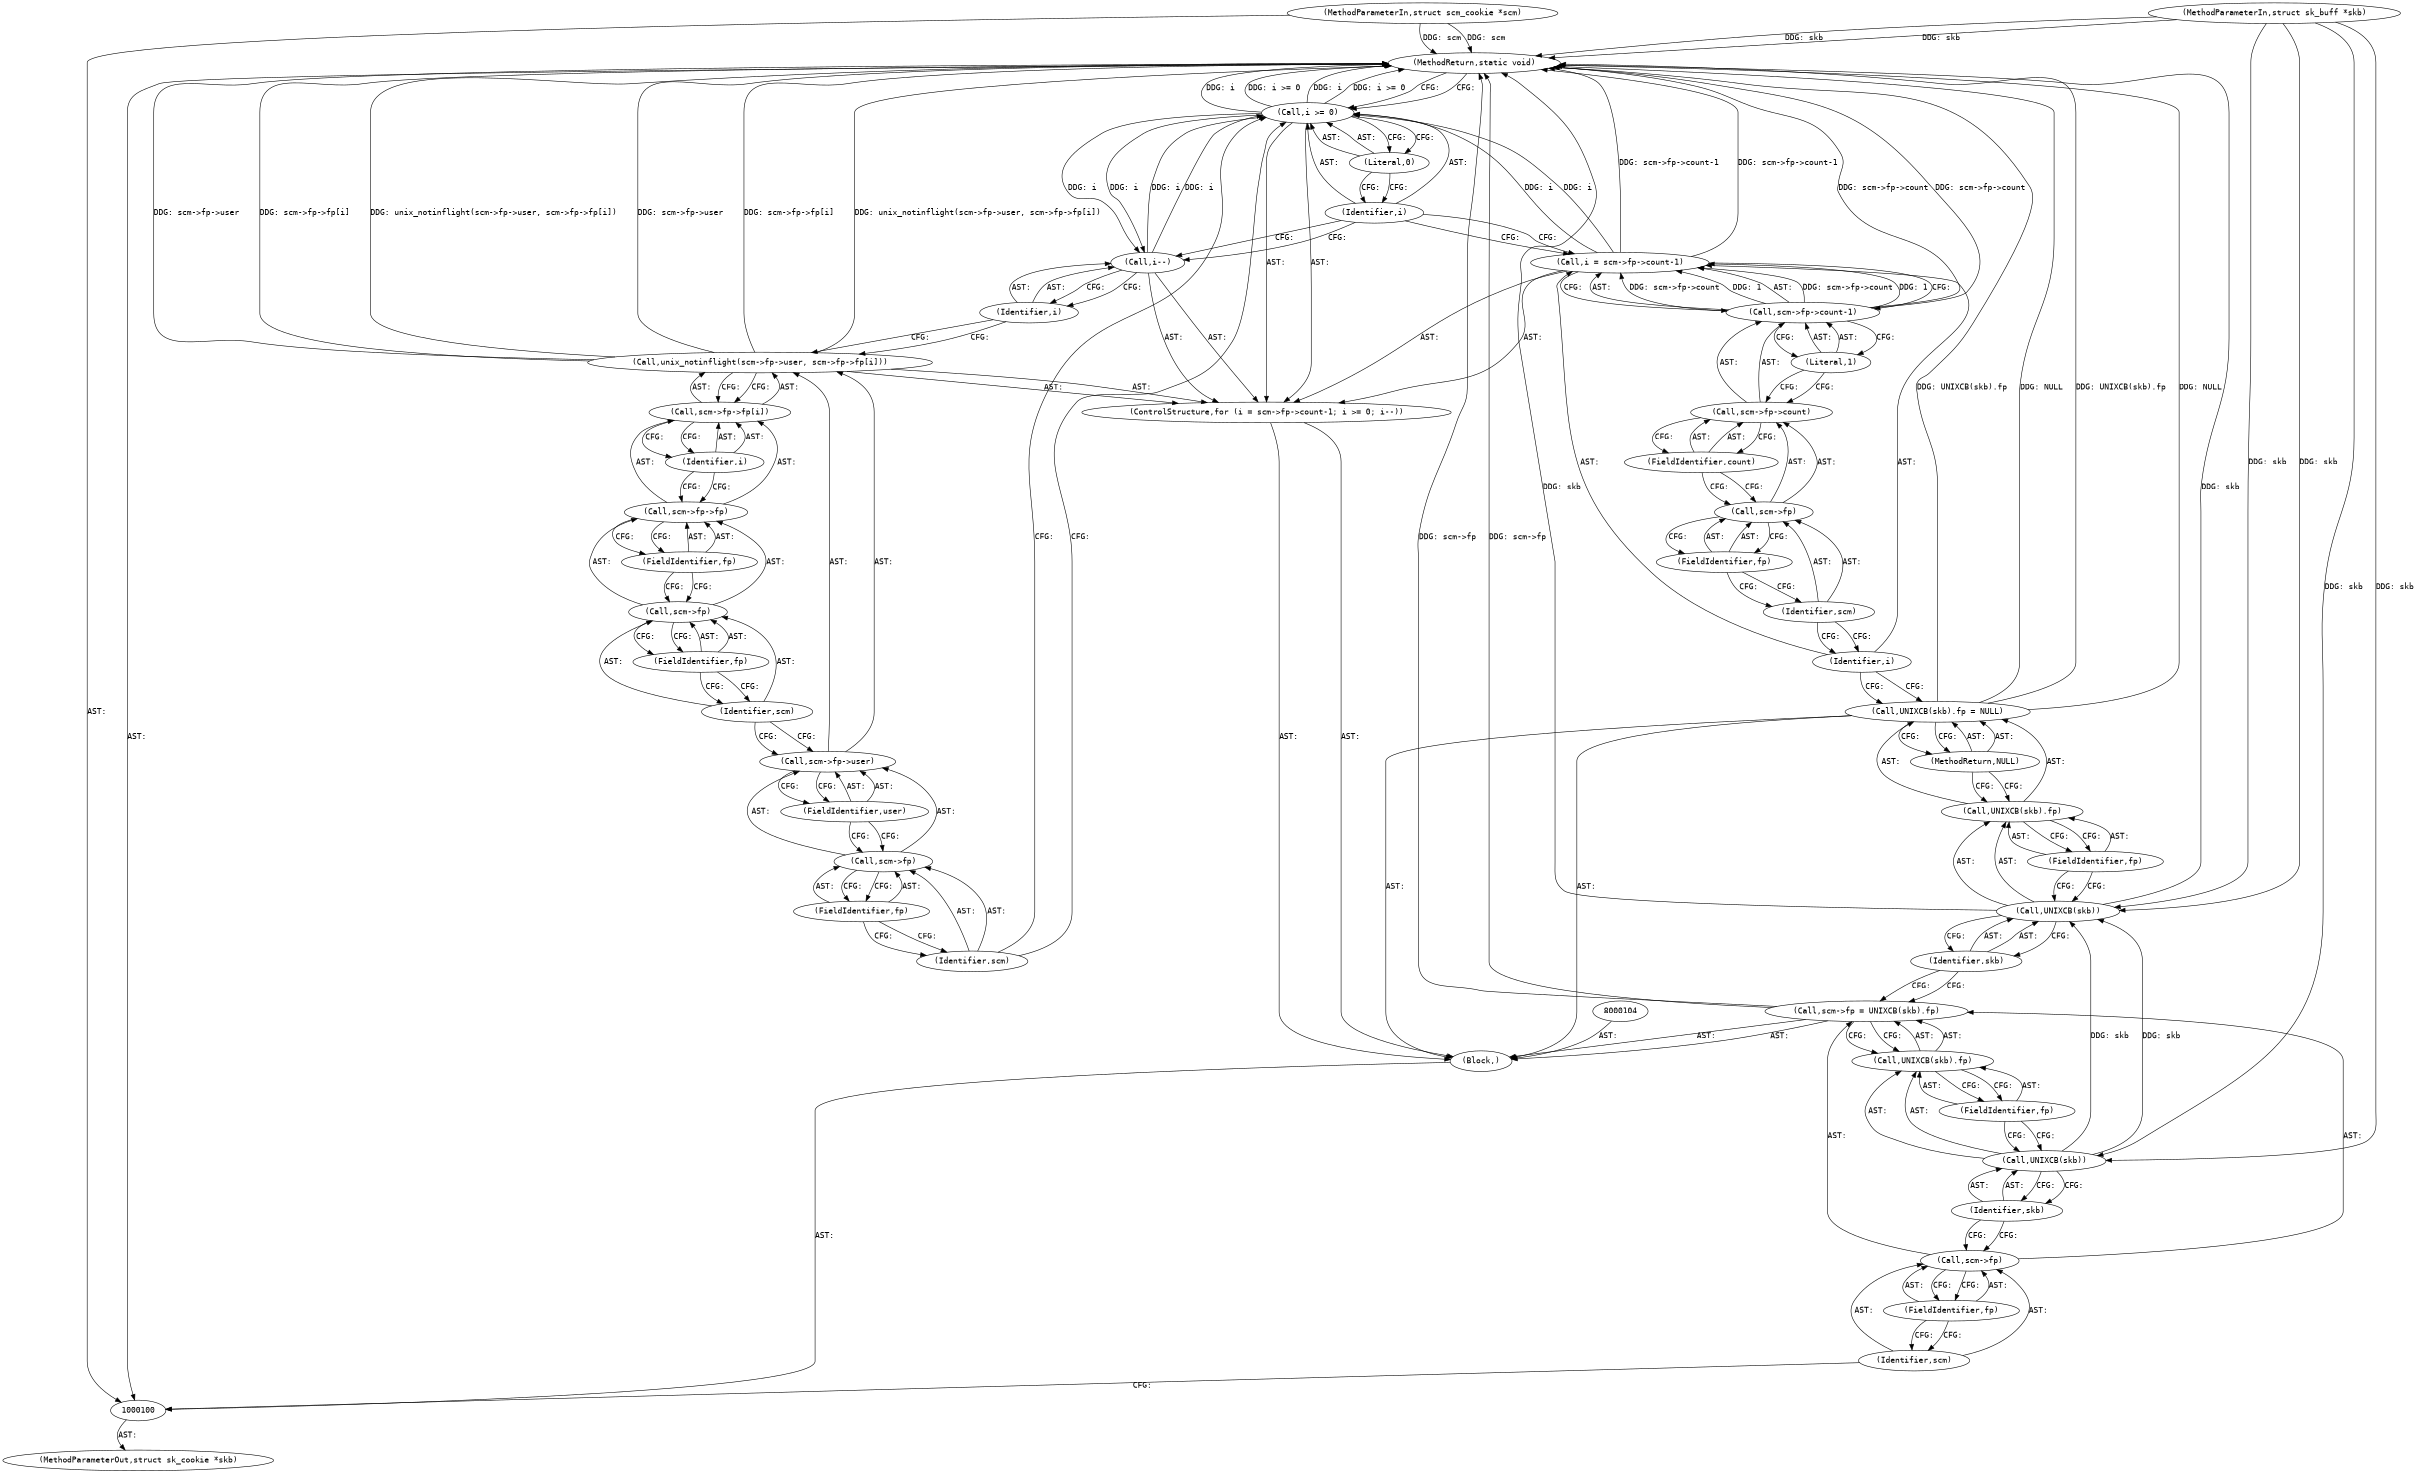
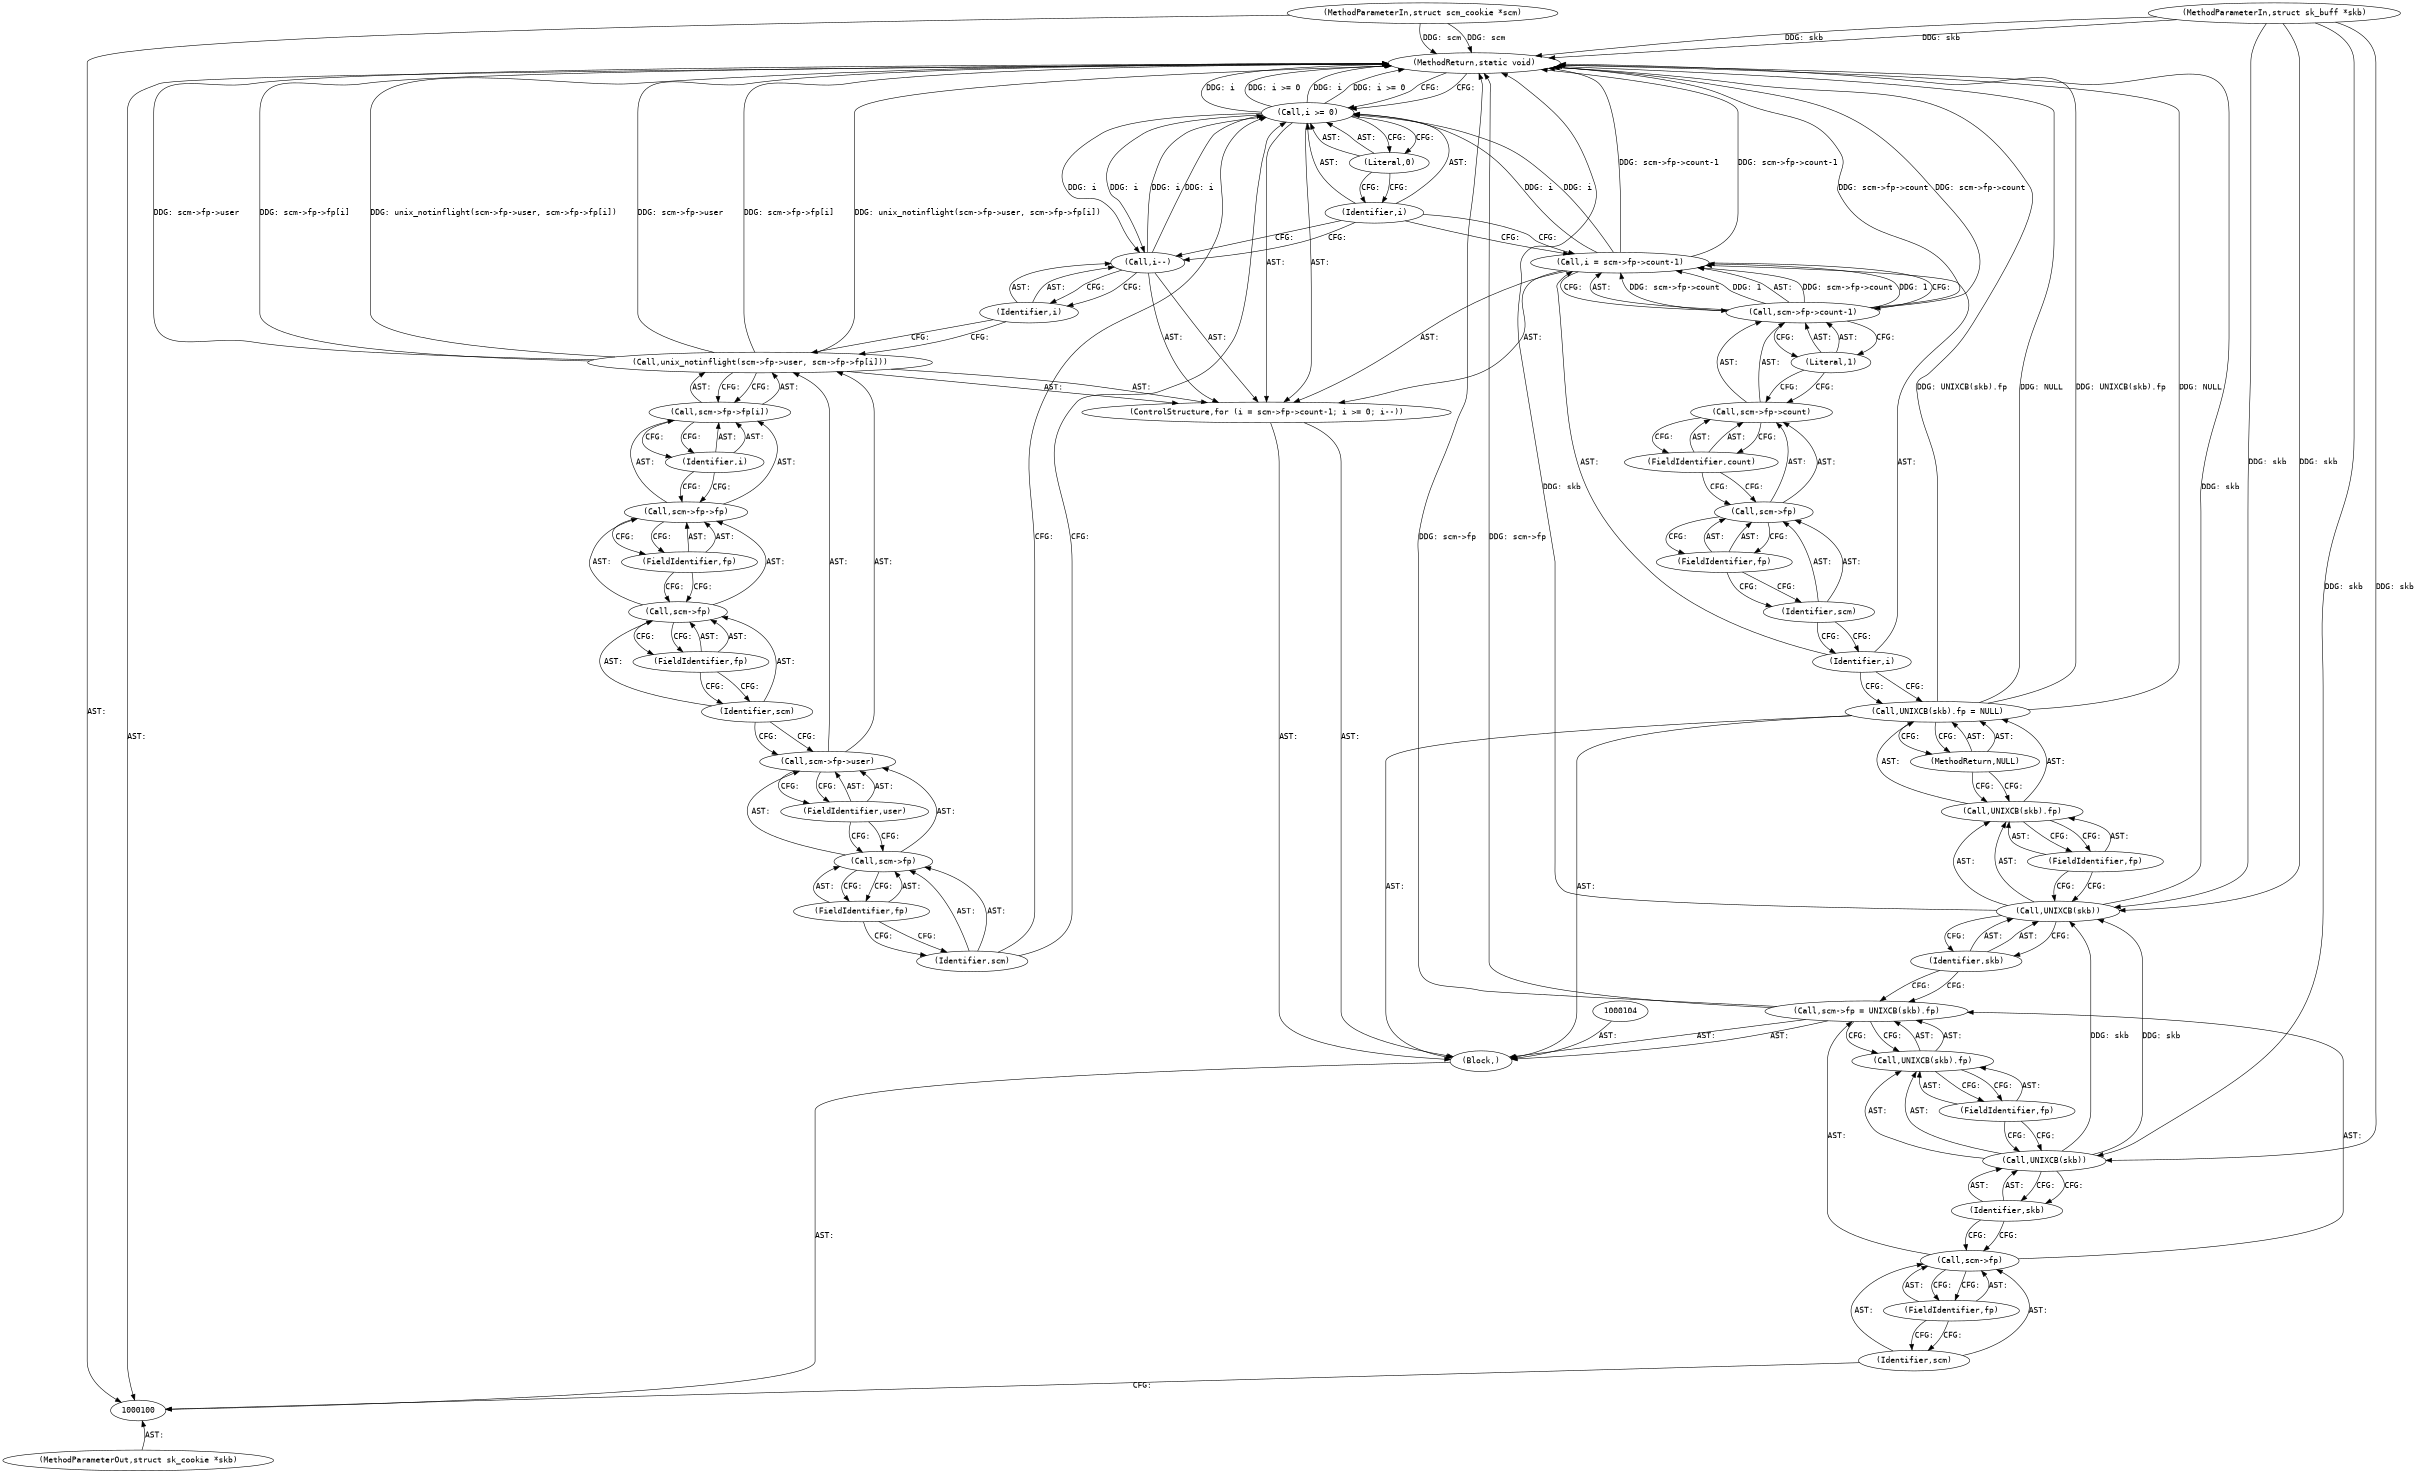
(1620, 1011) -> (1620, 1011)
(118, 1432) -> (145, 1438)
